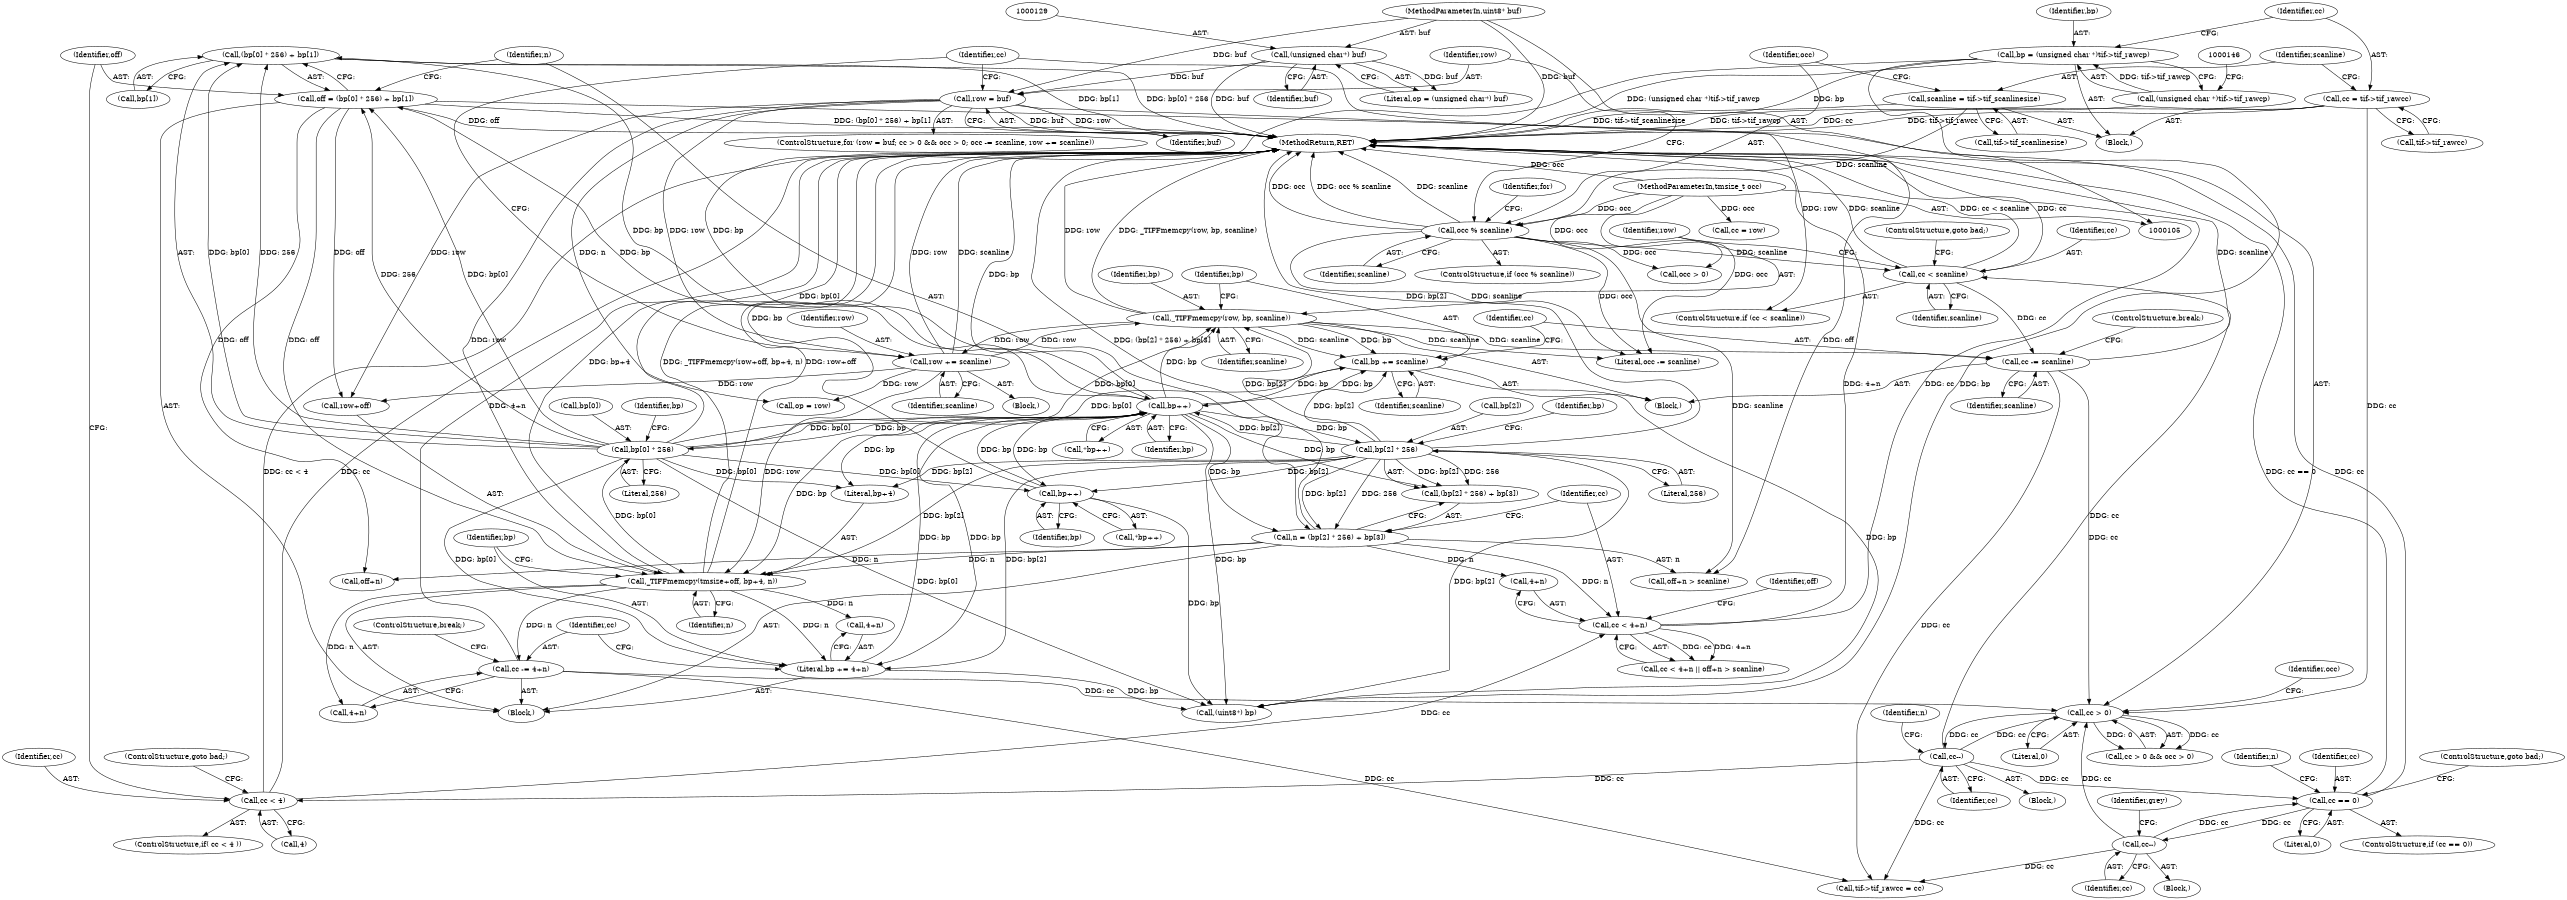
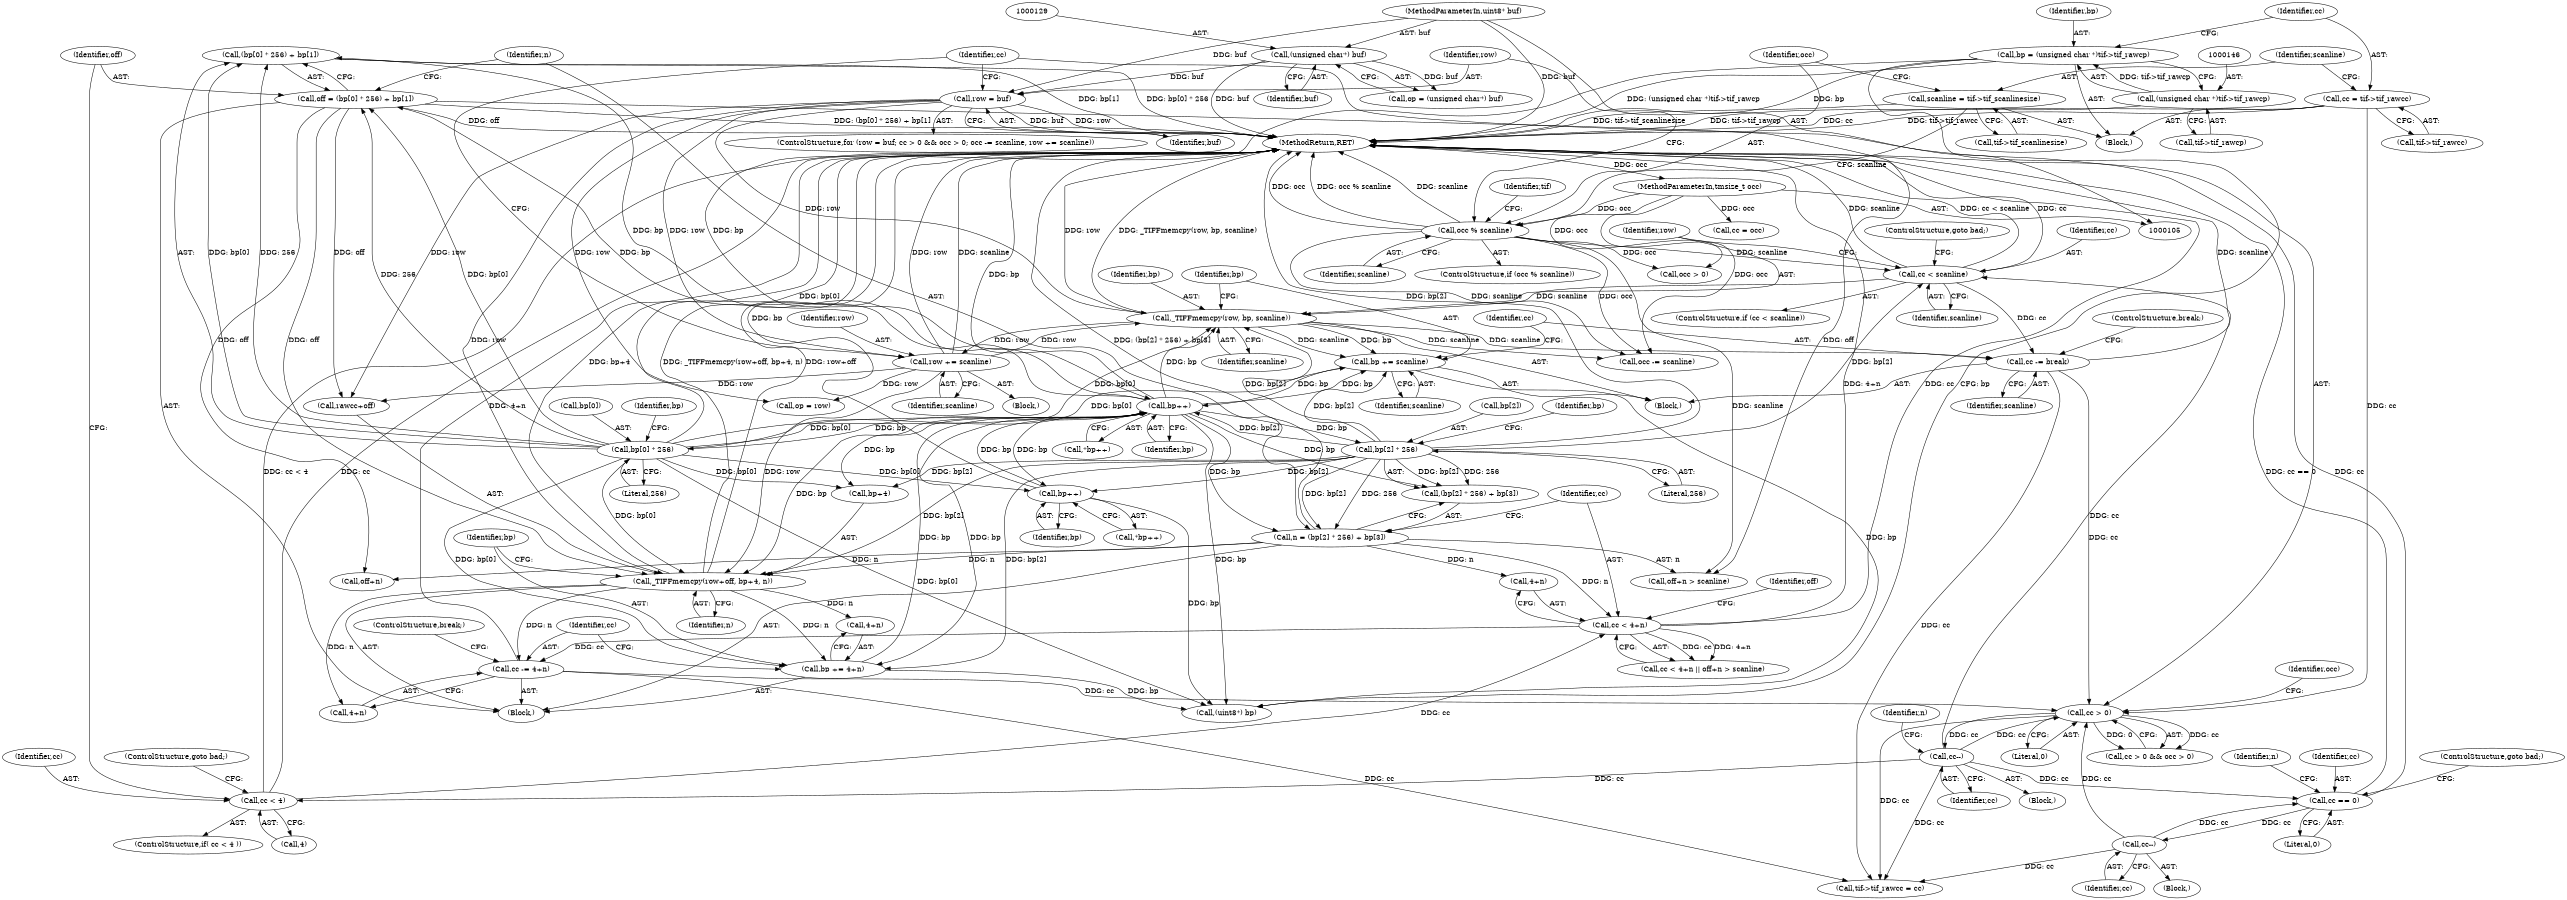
(2236, 77) -> (2236, 77)
(138, 99) -> none
(1446, 99) -> (1446, 99)
(2433, 121) -> (2433, 121)
(1491, 124) -> (809, 213)
none -> (2211, 143)
(1505, 165) -> (1522, 156)
(1862, 165) -> (1862, 165)
(1528, 187) -> (1528, 187)
(1739, 231) -> (1739, 231)
(592, 253) -> (592, 253)
none -> (1598, 287)
(1657, 362) -> (1657, 362)
(2038, 362) -> (2038, 362)
(1975, 384) -> (1975, 384)
(346, 406) -> (346, 406)
(870, 494) -> (870, 494)
(1523, 540) -> (1703, 433)
(703, 582) -> (703, 582)
none -> (1060, 633)
(833, 670) -> (833, 670)
none -> (1910, 729)
(2150, 735) -> (2150, 735)
(2139, 801) -> none
(2418, 845) -> none
